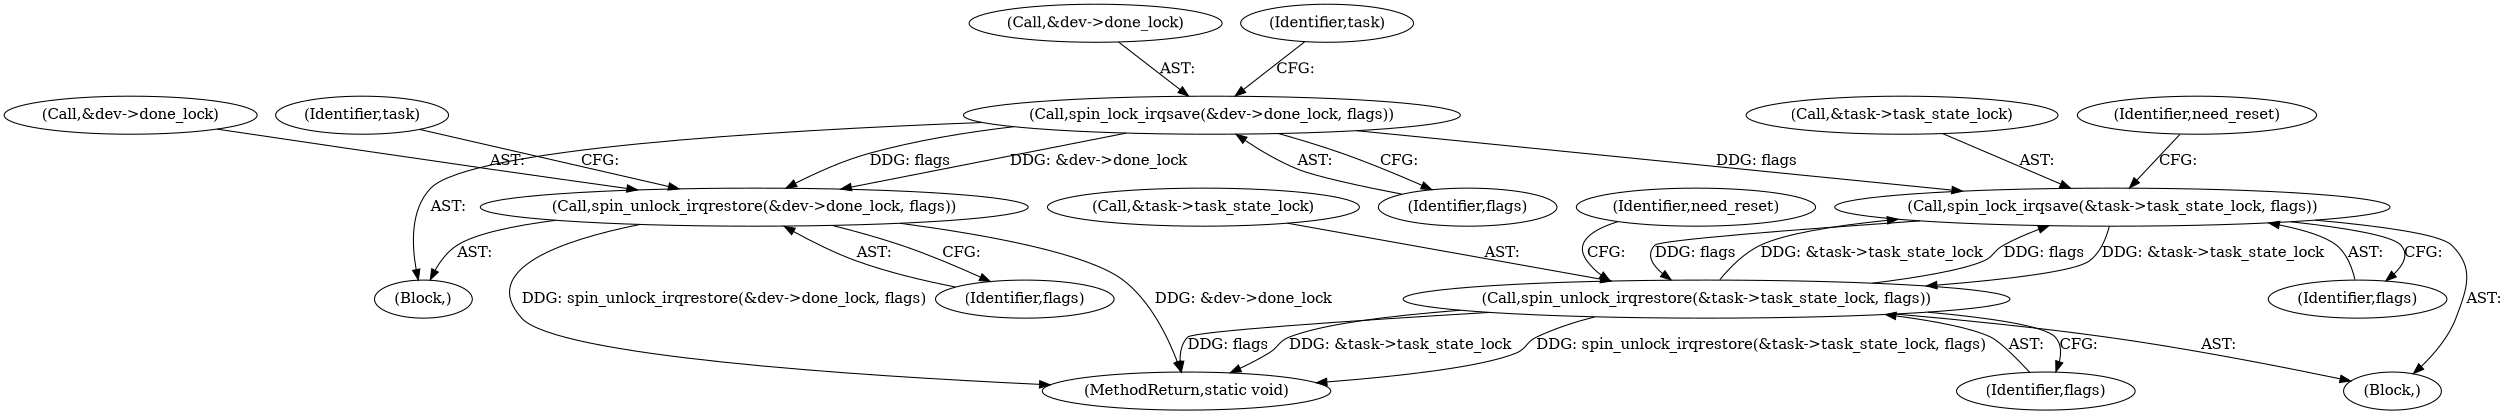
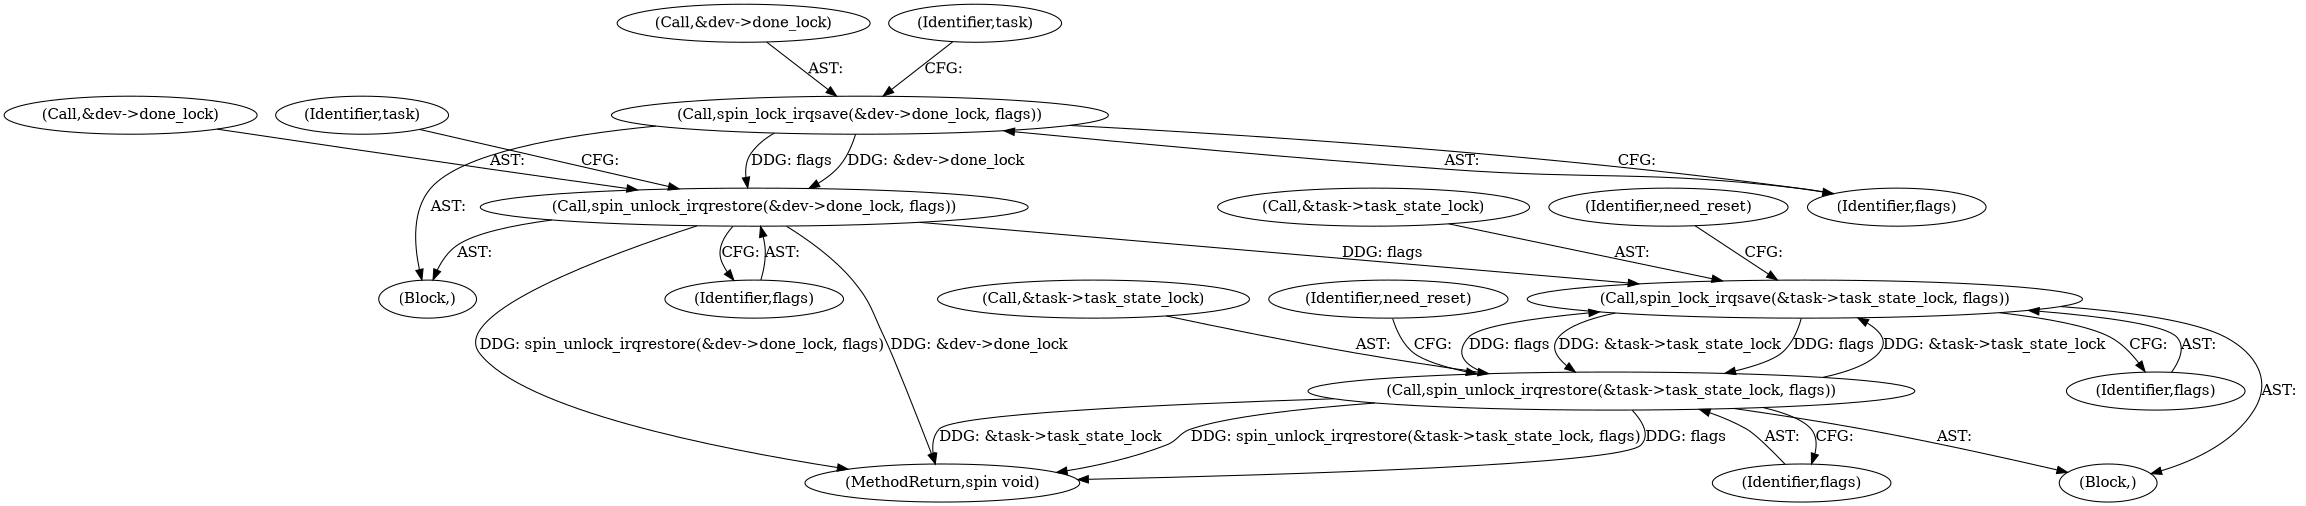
(1654, 160) -> (1274, 253)
(1187, 391) -> (942, 483)
